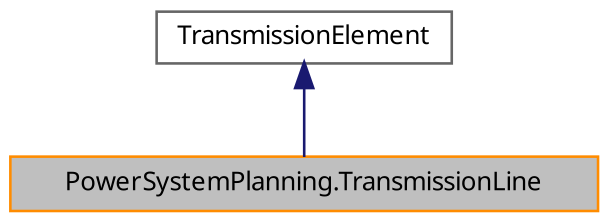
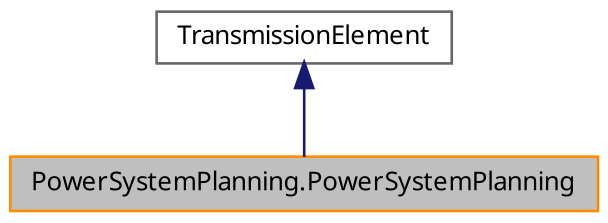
(304, 184) -> (304, 184)
